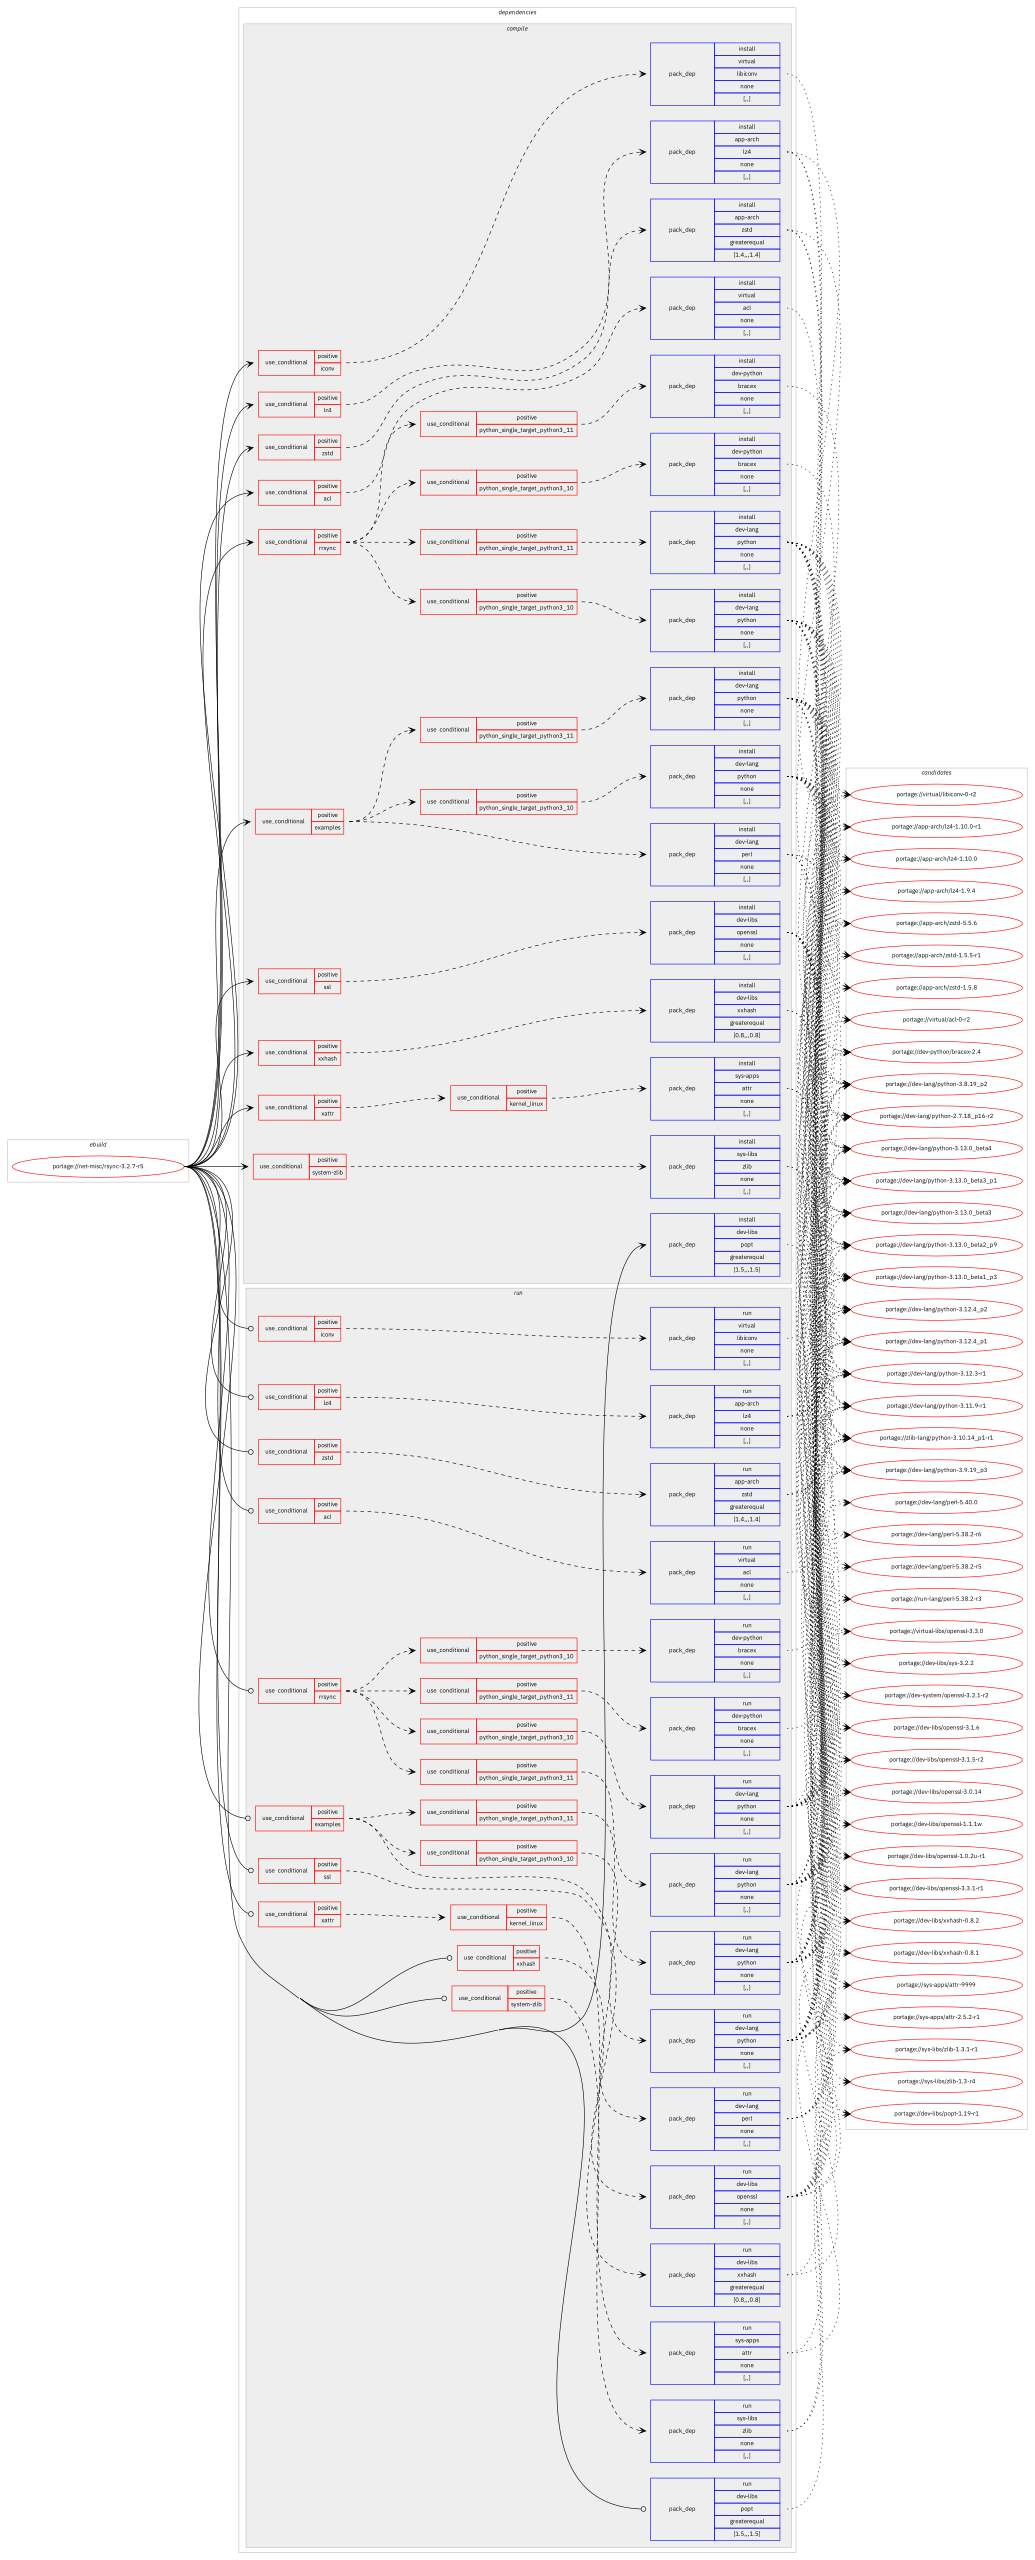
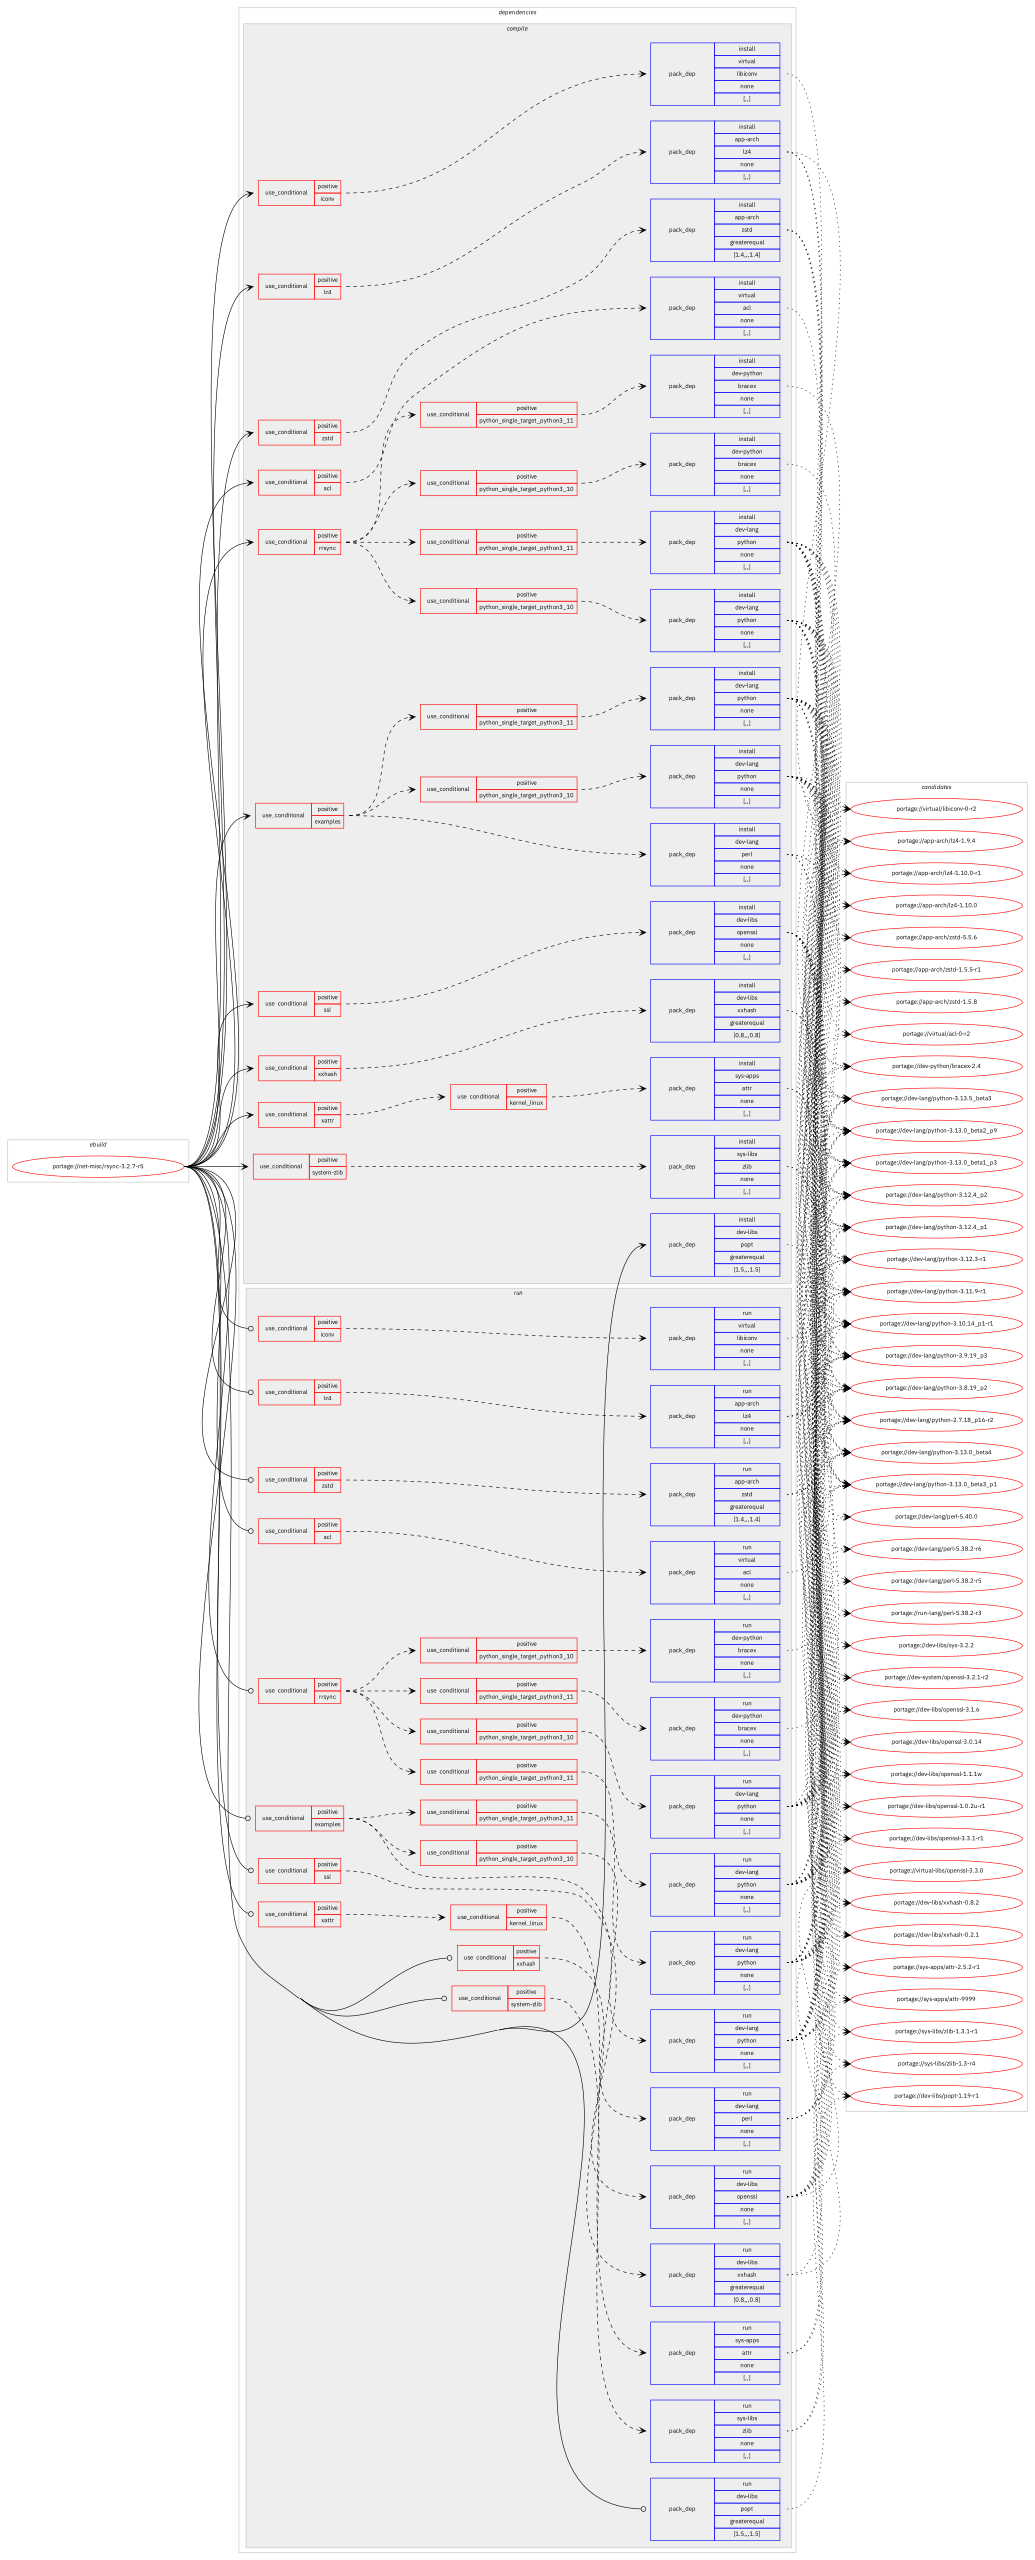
(937, 1213) -> (937, 1099)
(937, 1438) -> (937, 1324)
(937, 1760) -> none
(937, 1953) -> (937, 1935)
